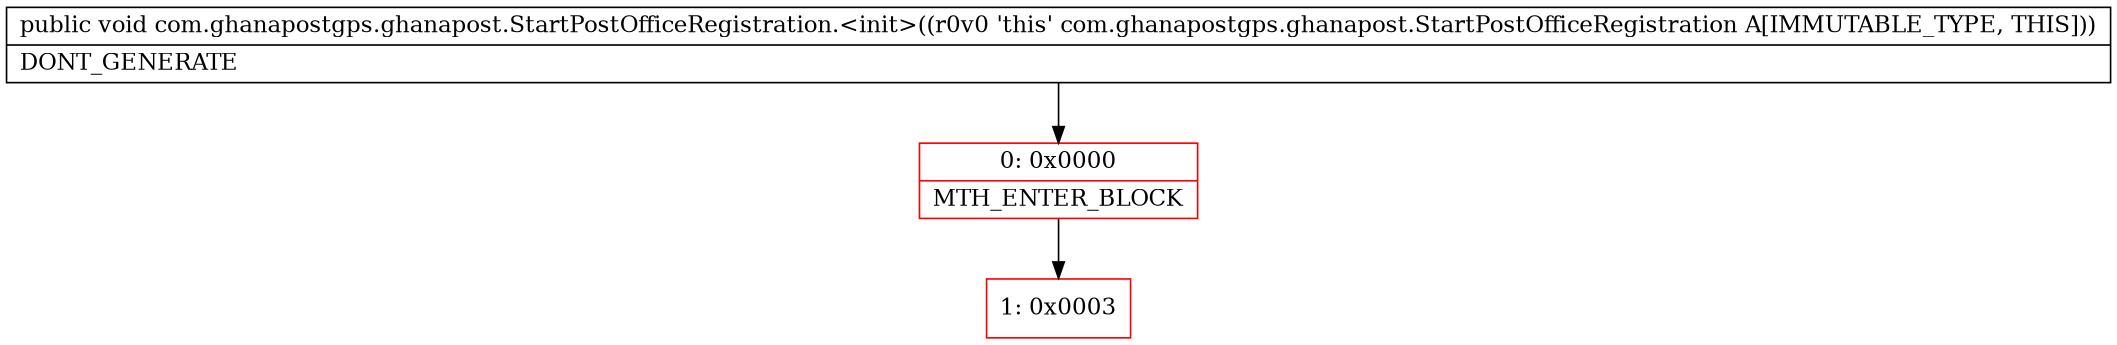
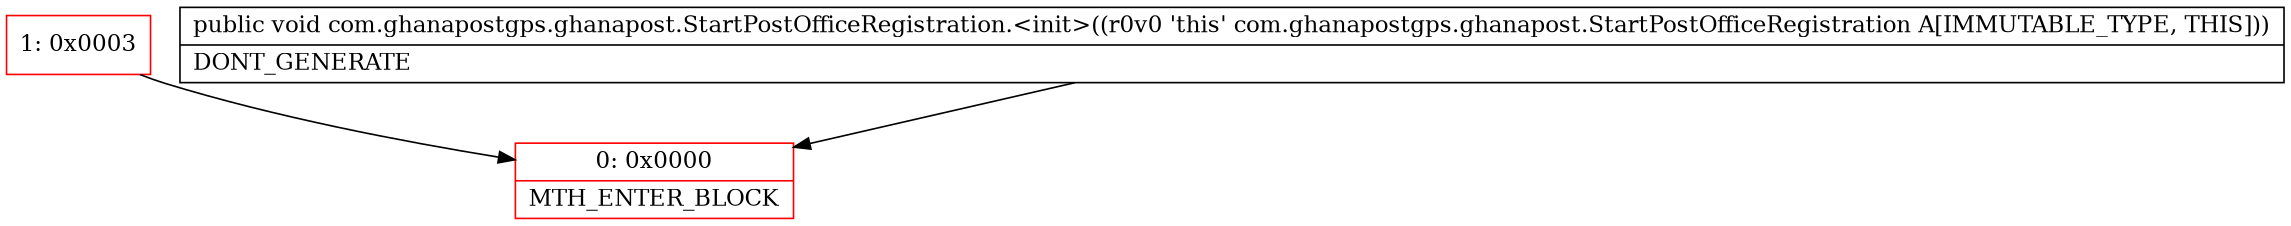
(1059, 240) -> (318, 123)
